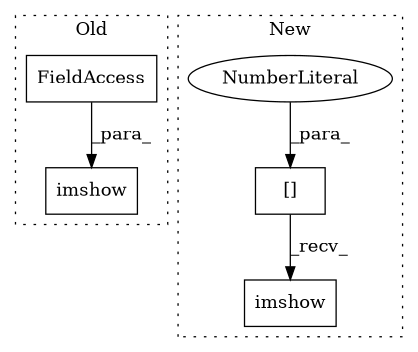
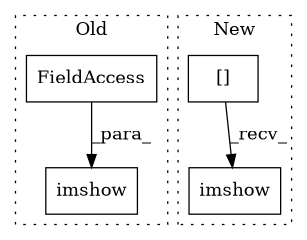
(290, 79) -> none
